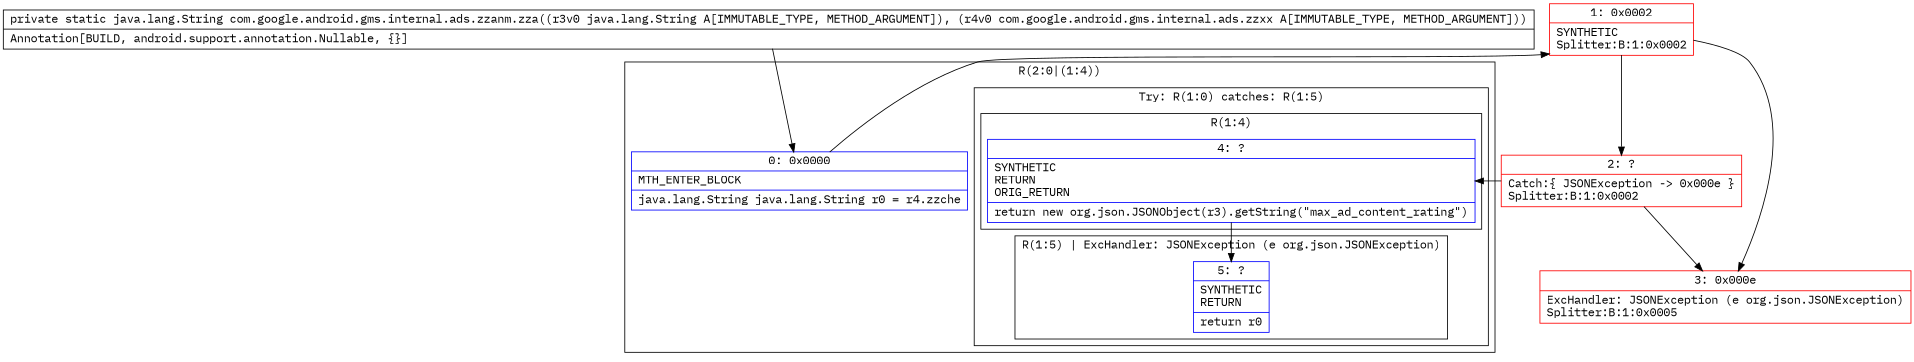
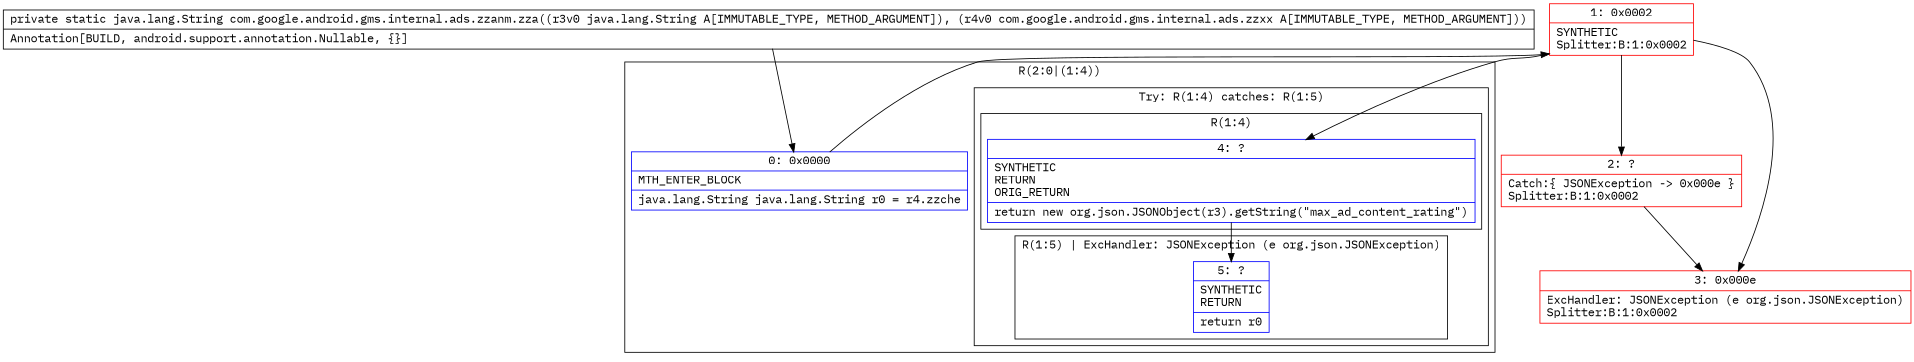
(1231, 97) -> (1231, 97)
(1493, 181) -> (1434, 82)
(1612, 313) -> (1612, 313)
